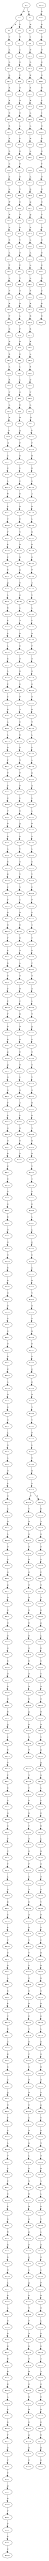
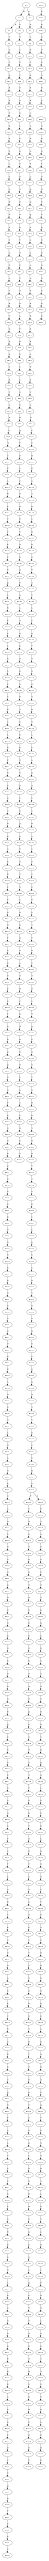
(41, 112) -> none
none -> (30, 163)
none -> (29, 1762)
(41, 2257) -> none
